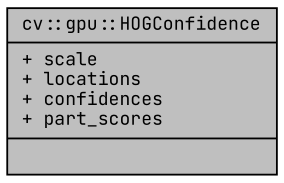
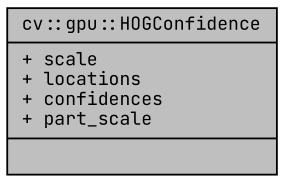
(93, 119) -> (88, 119)
